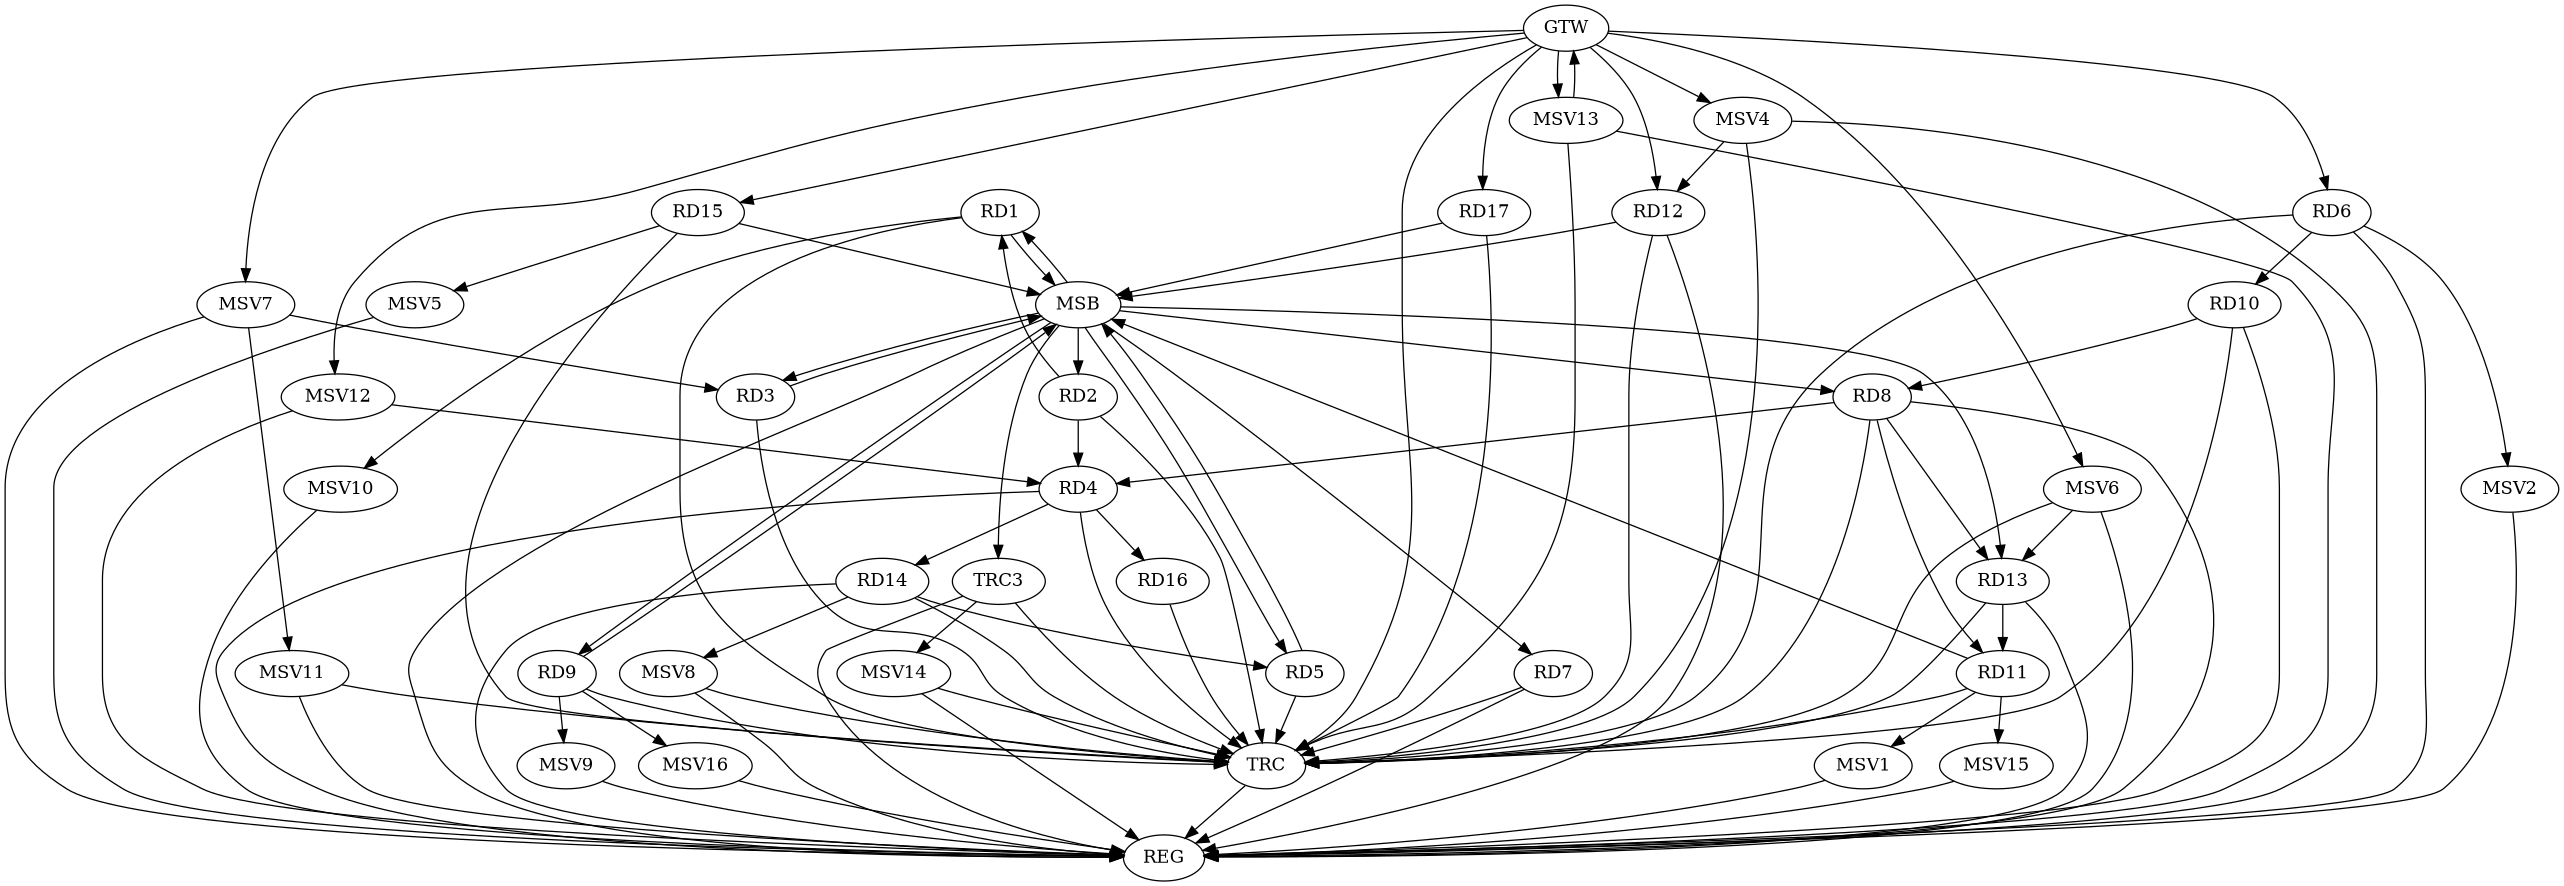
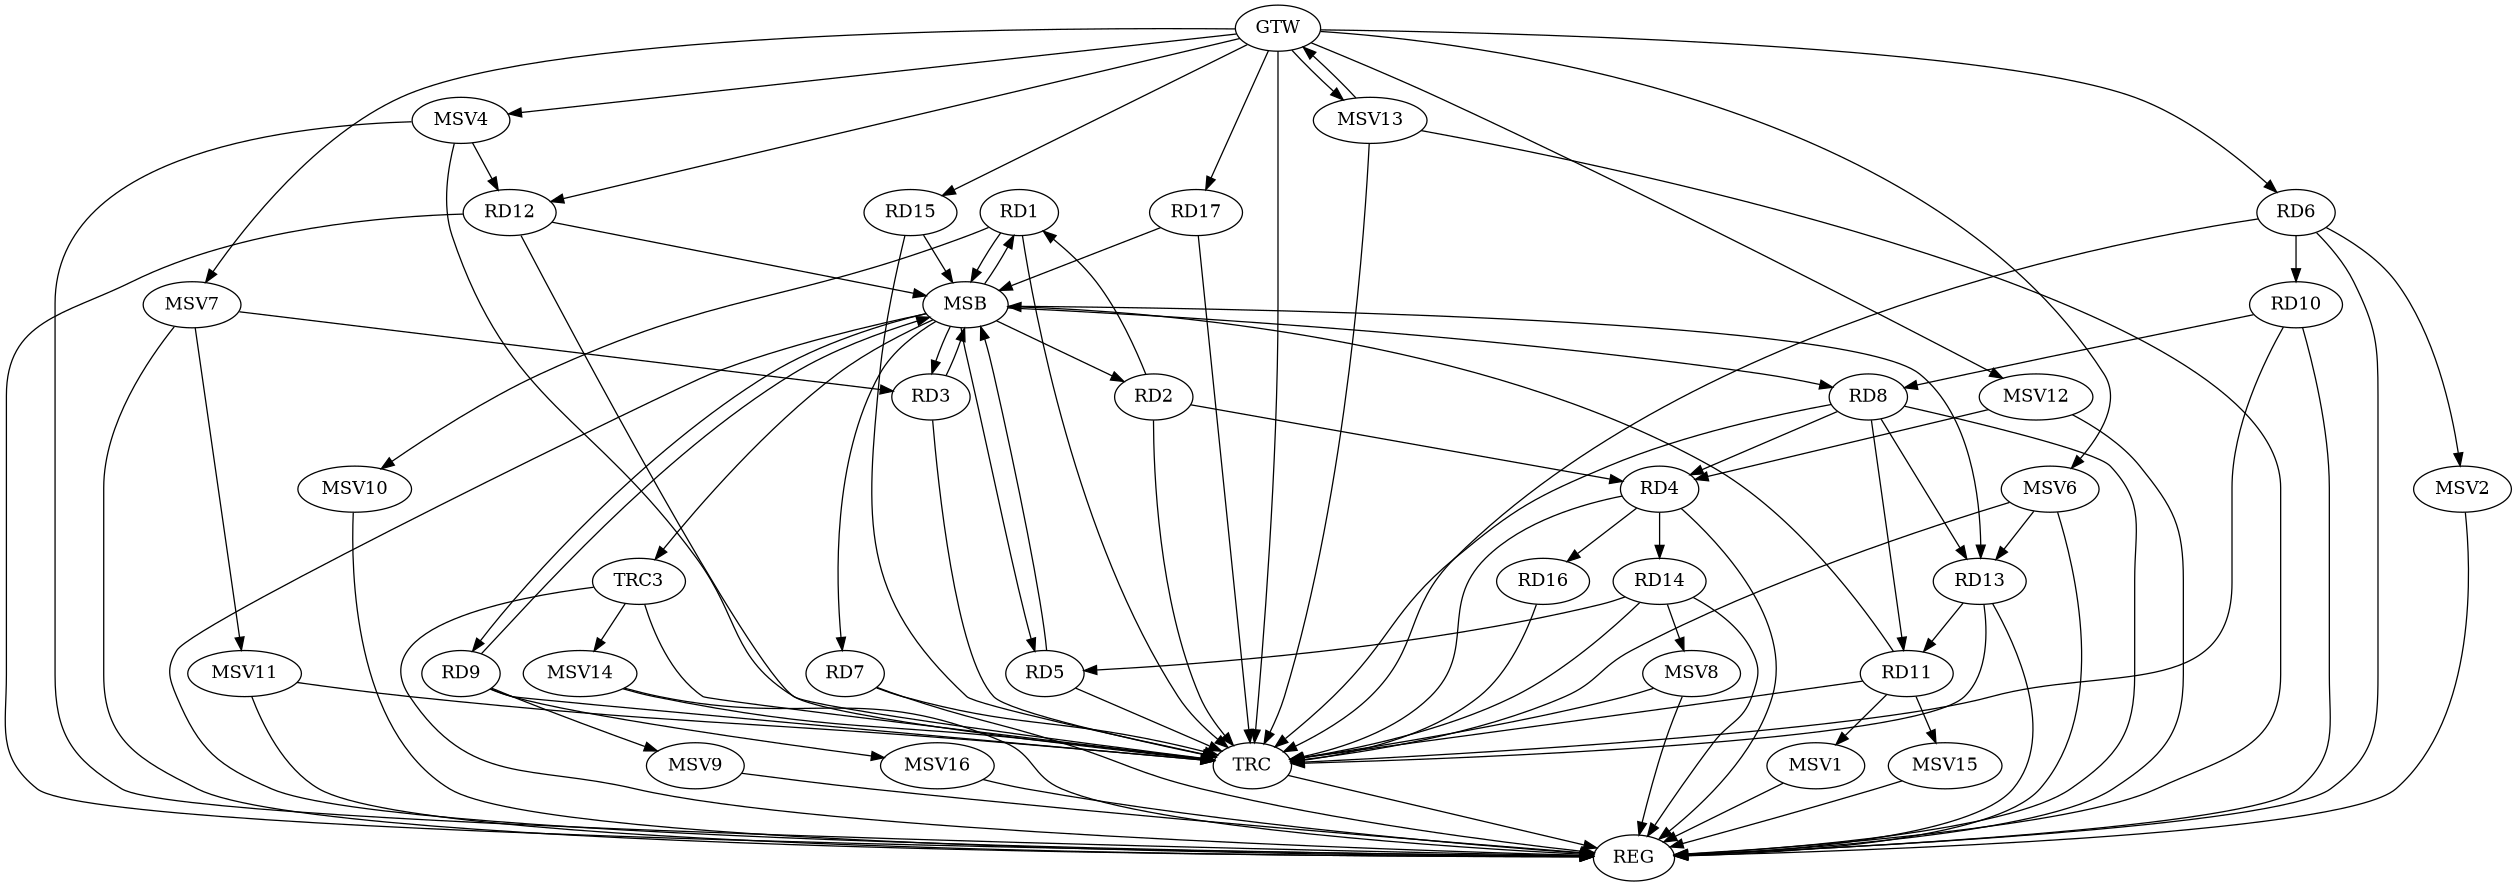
(415, 305) -> none
